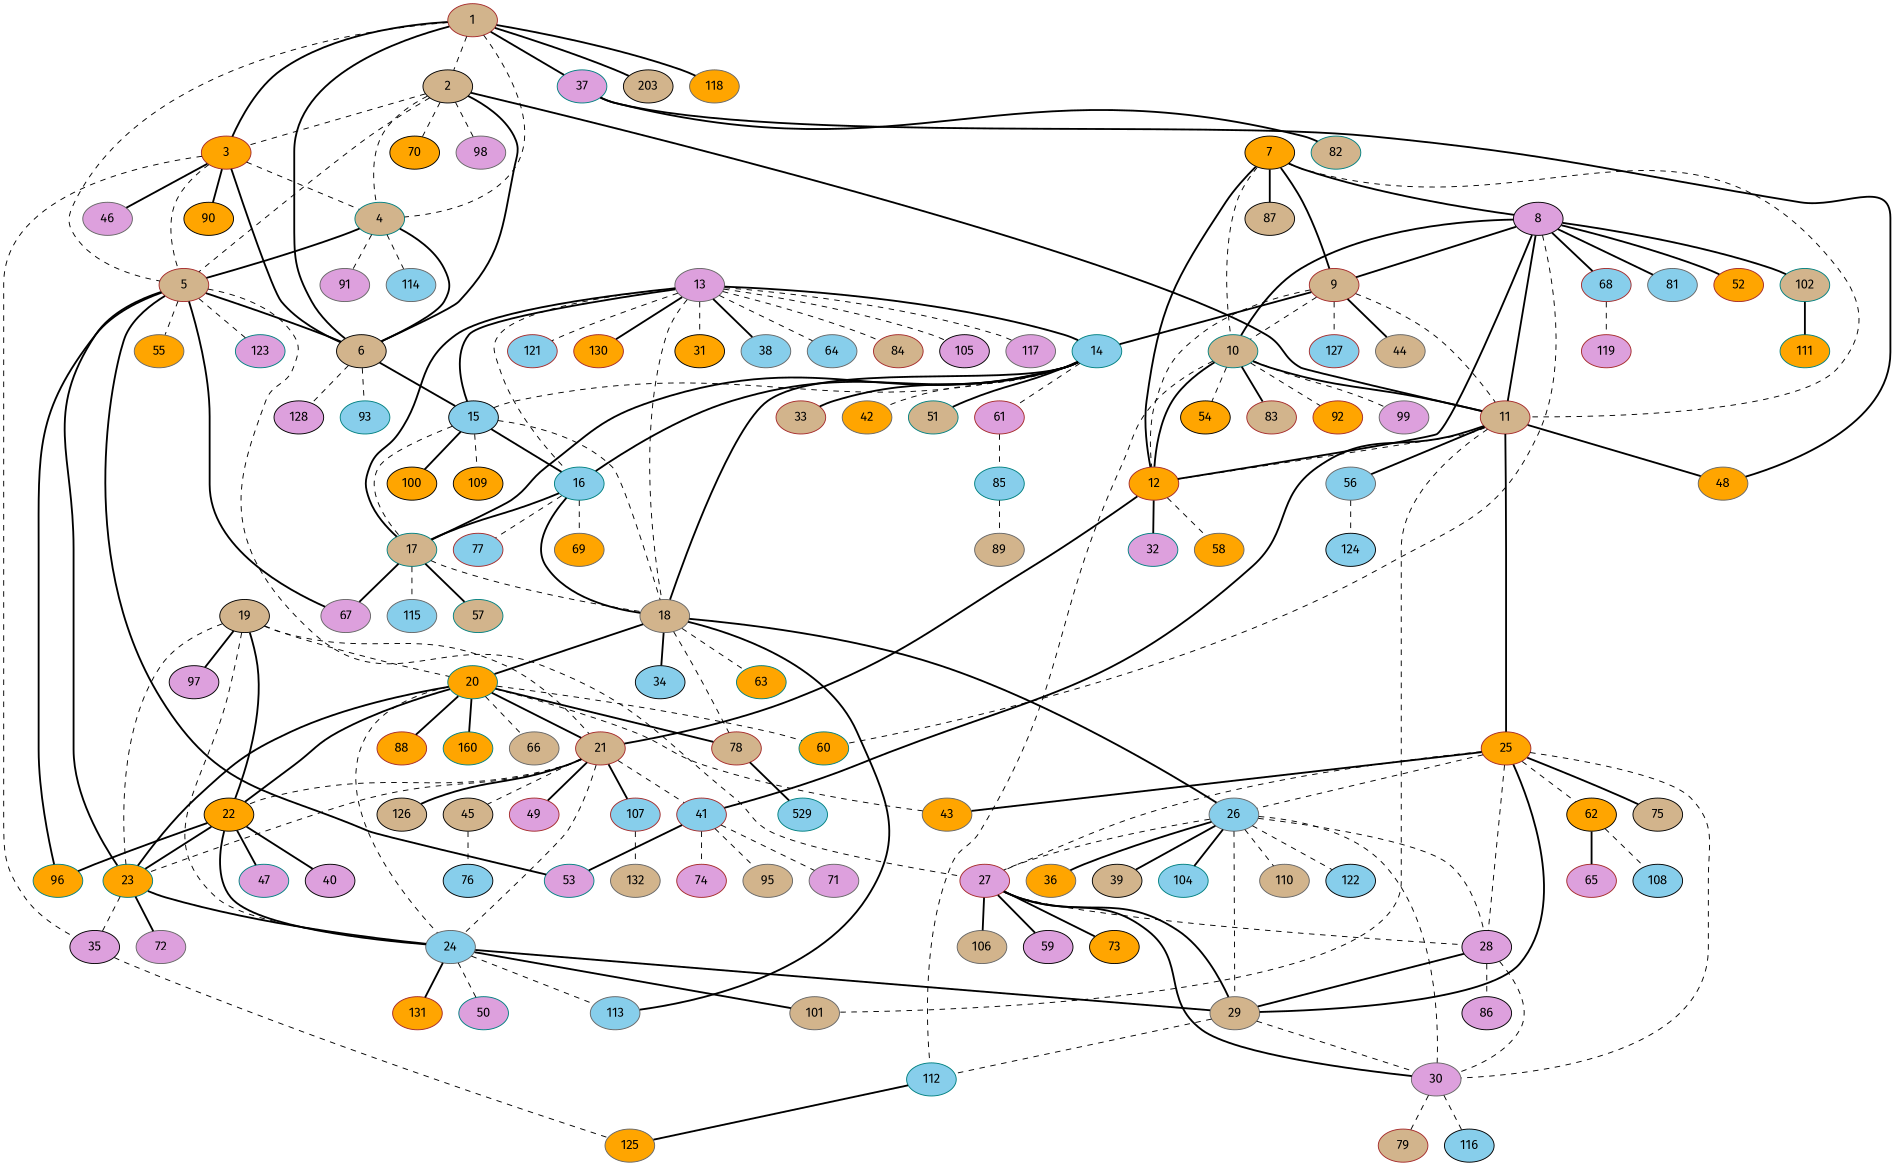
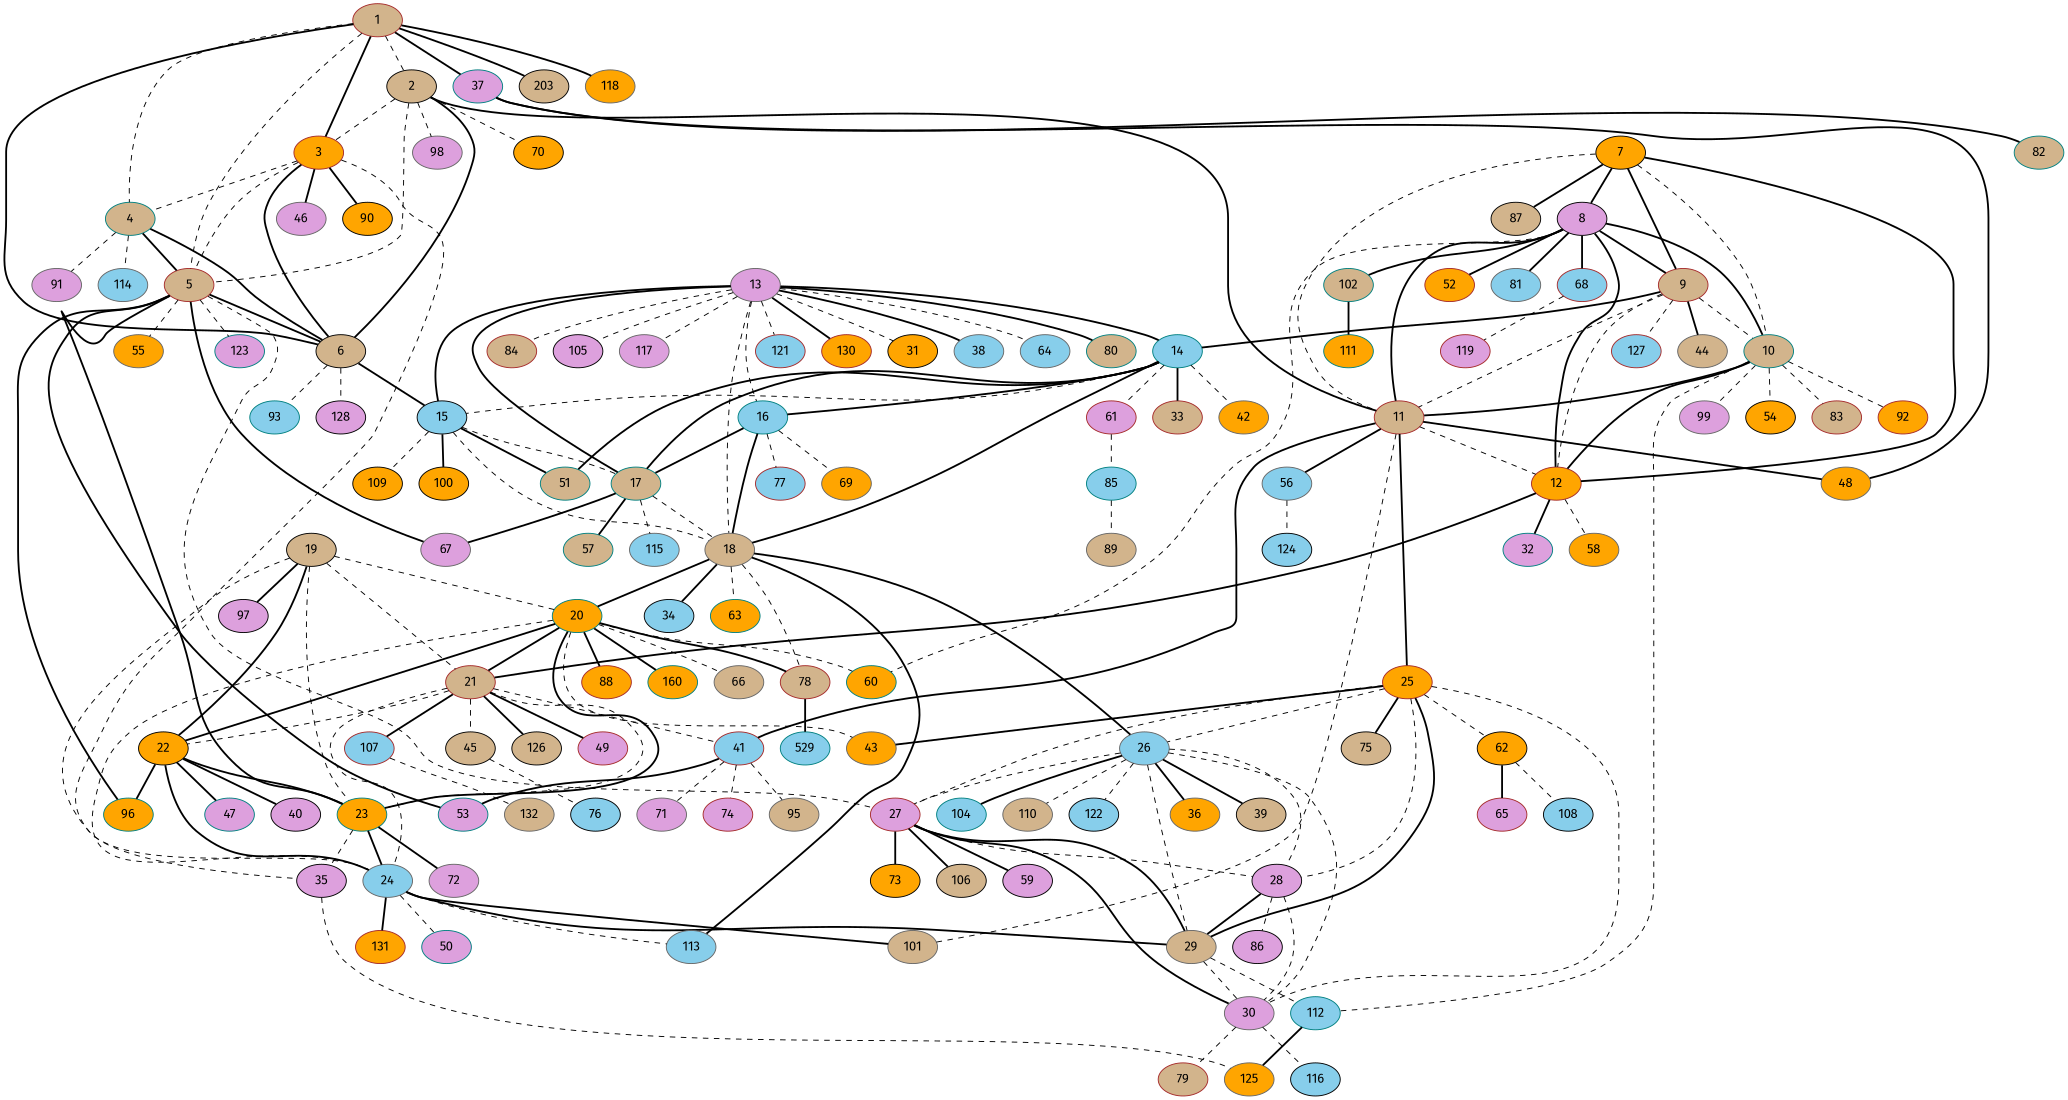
(380, 139) -> none
none -> (1111, 351)
(1252, 384) -> (1803, 384)
(526, 451) -> (503, 450)
(982, 947) -> (961, 881)
